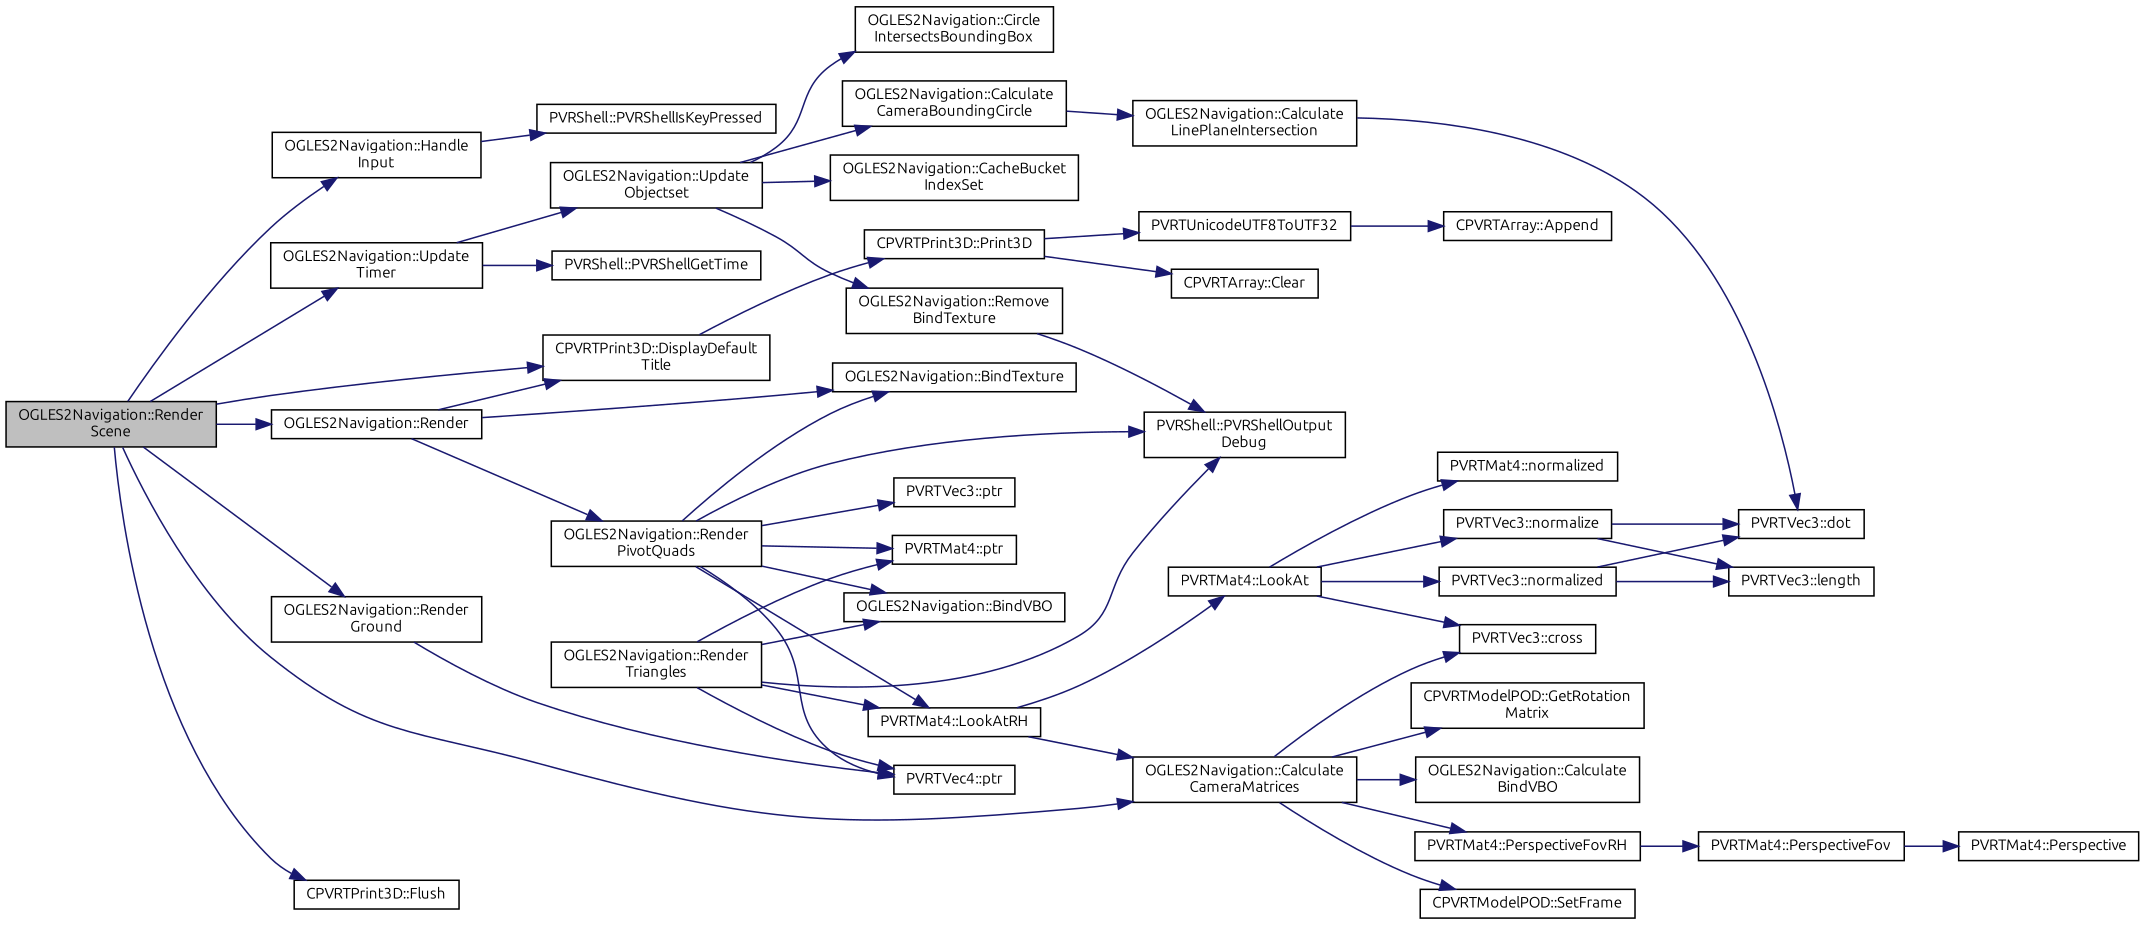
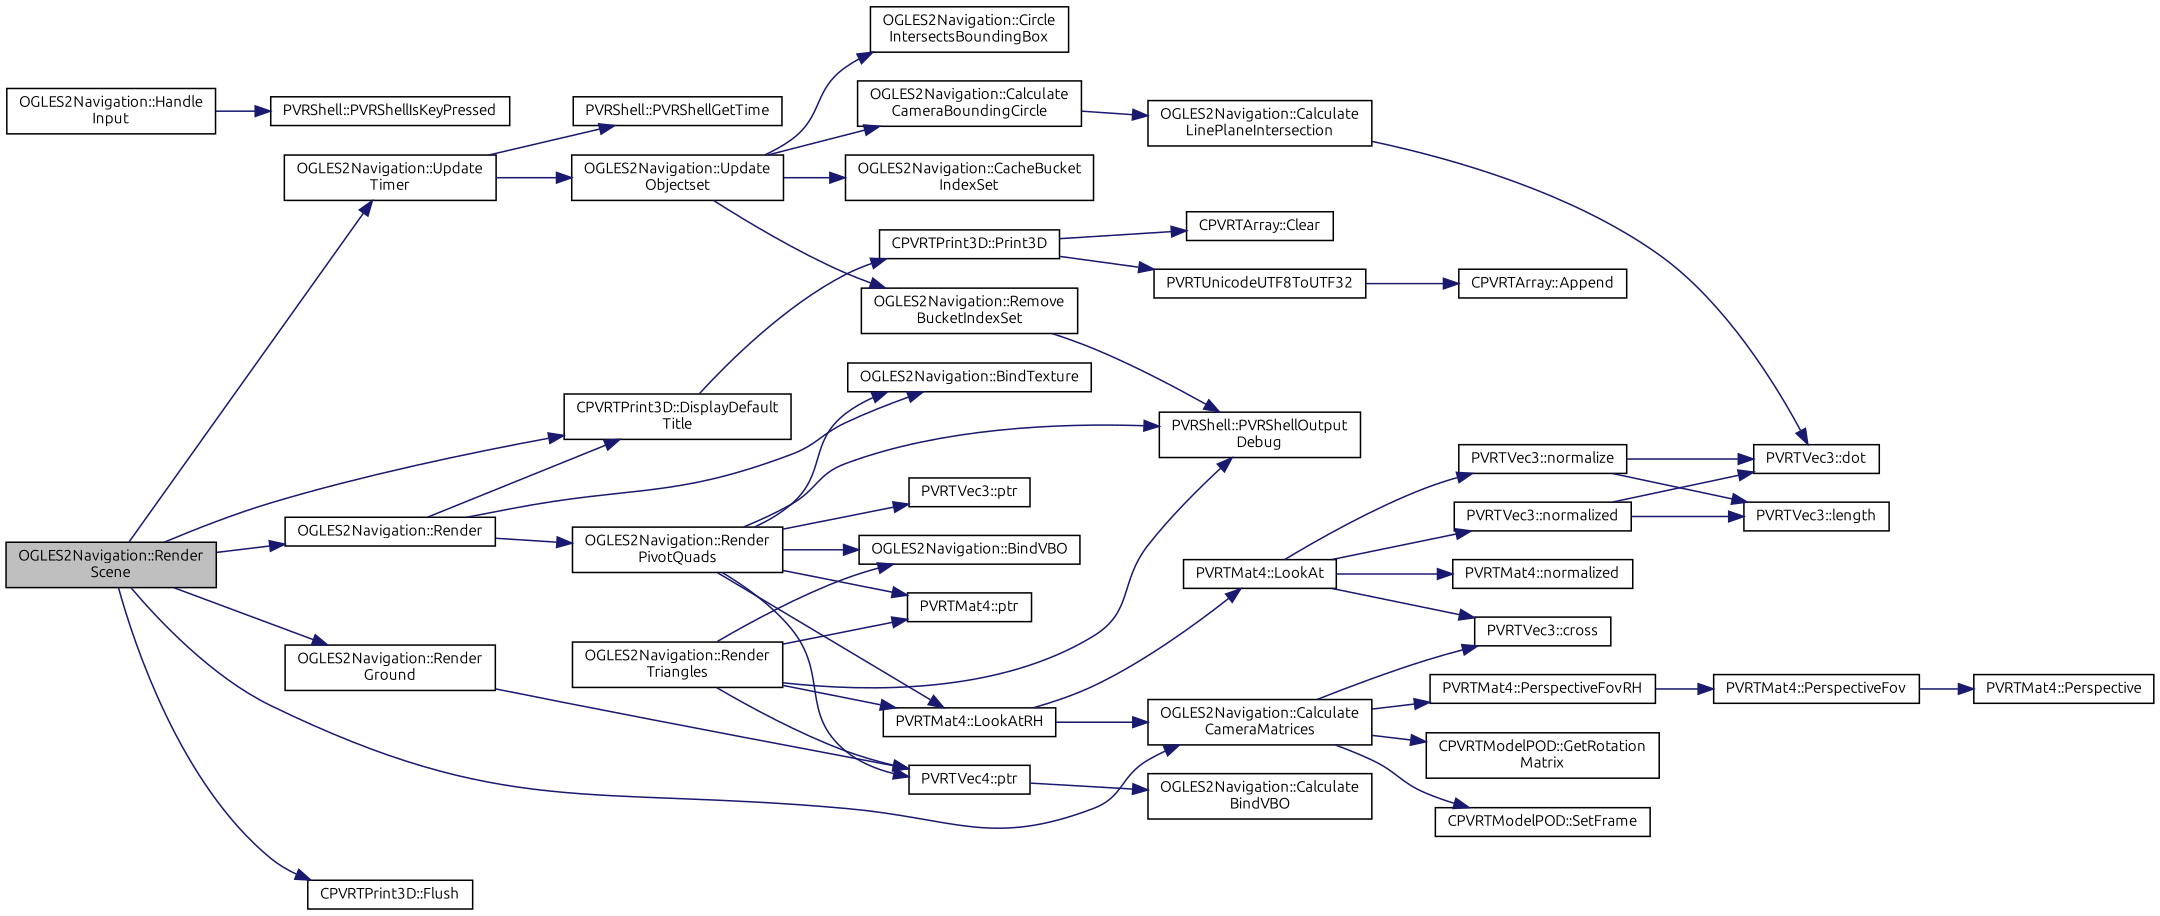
(216, 285) -> none
(954, 311) -> (970, 311)
(1378, 780) -> (1082, 786)
